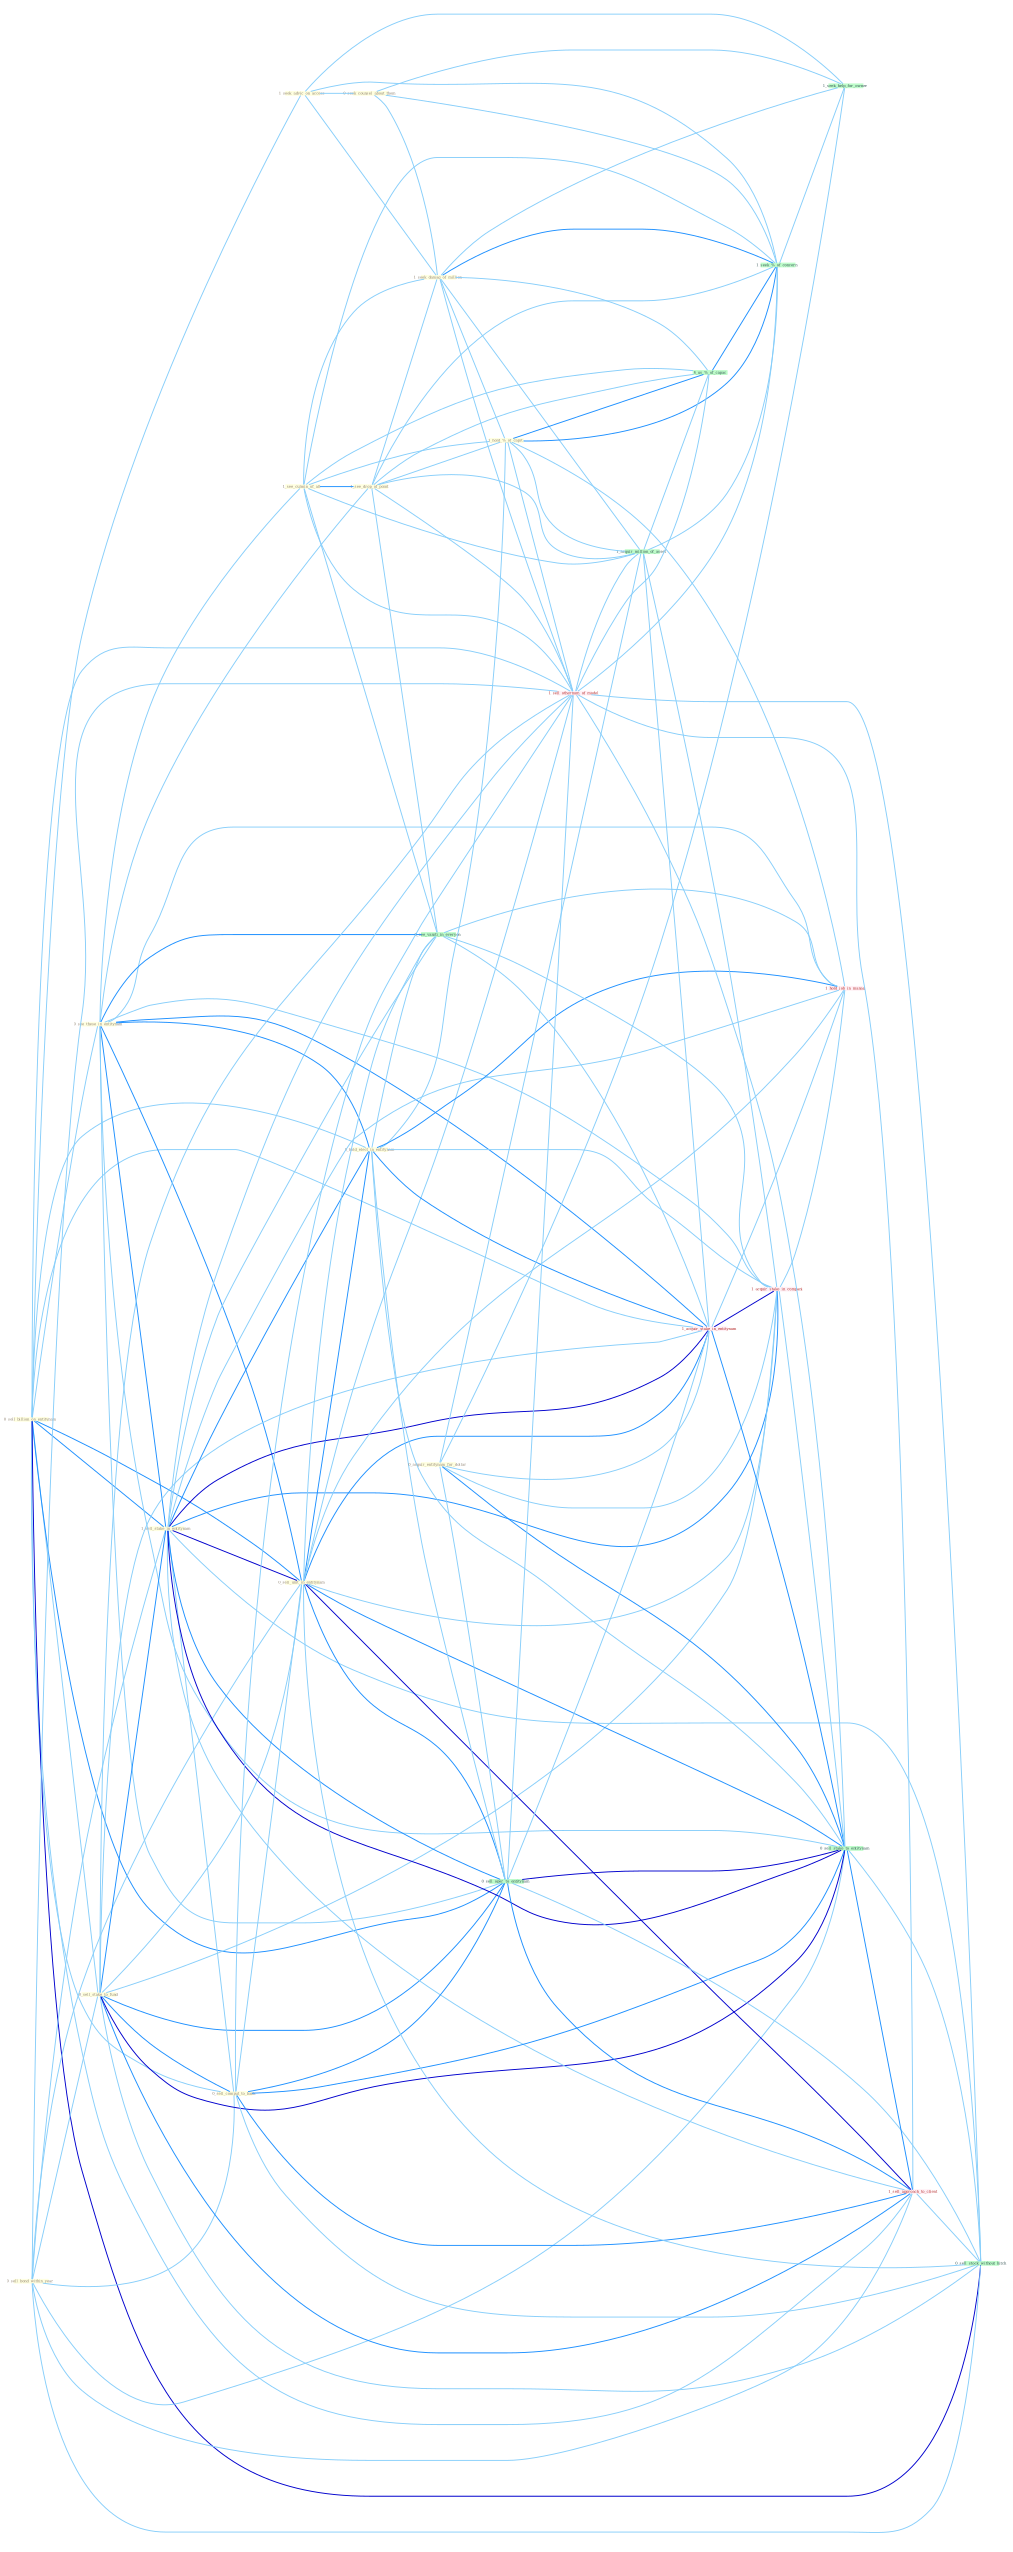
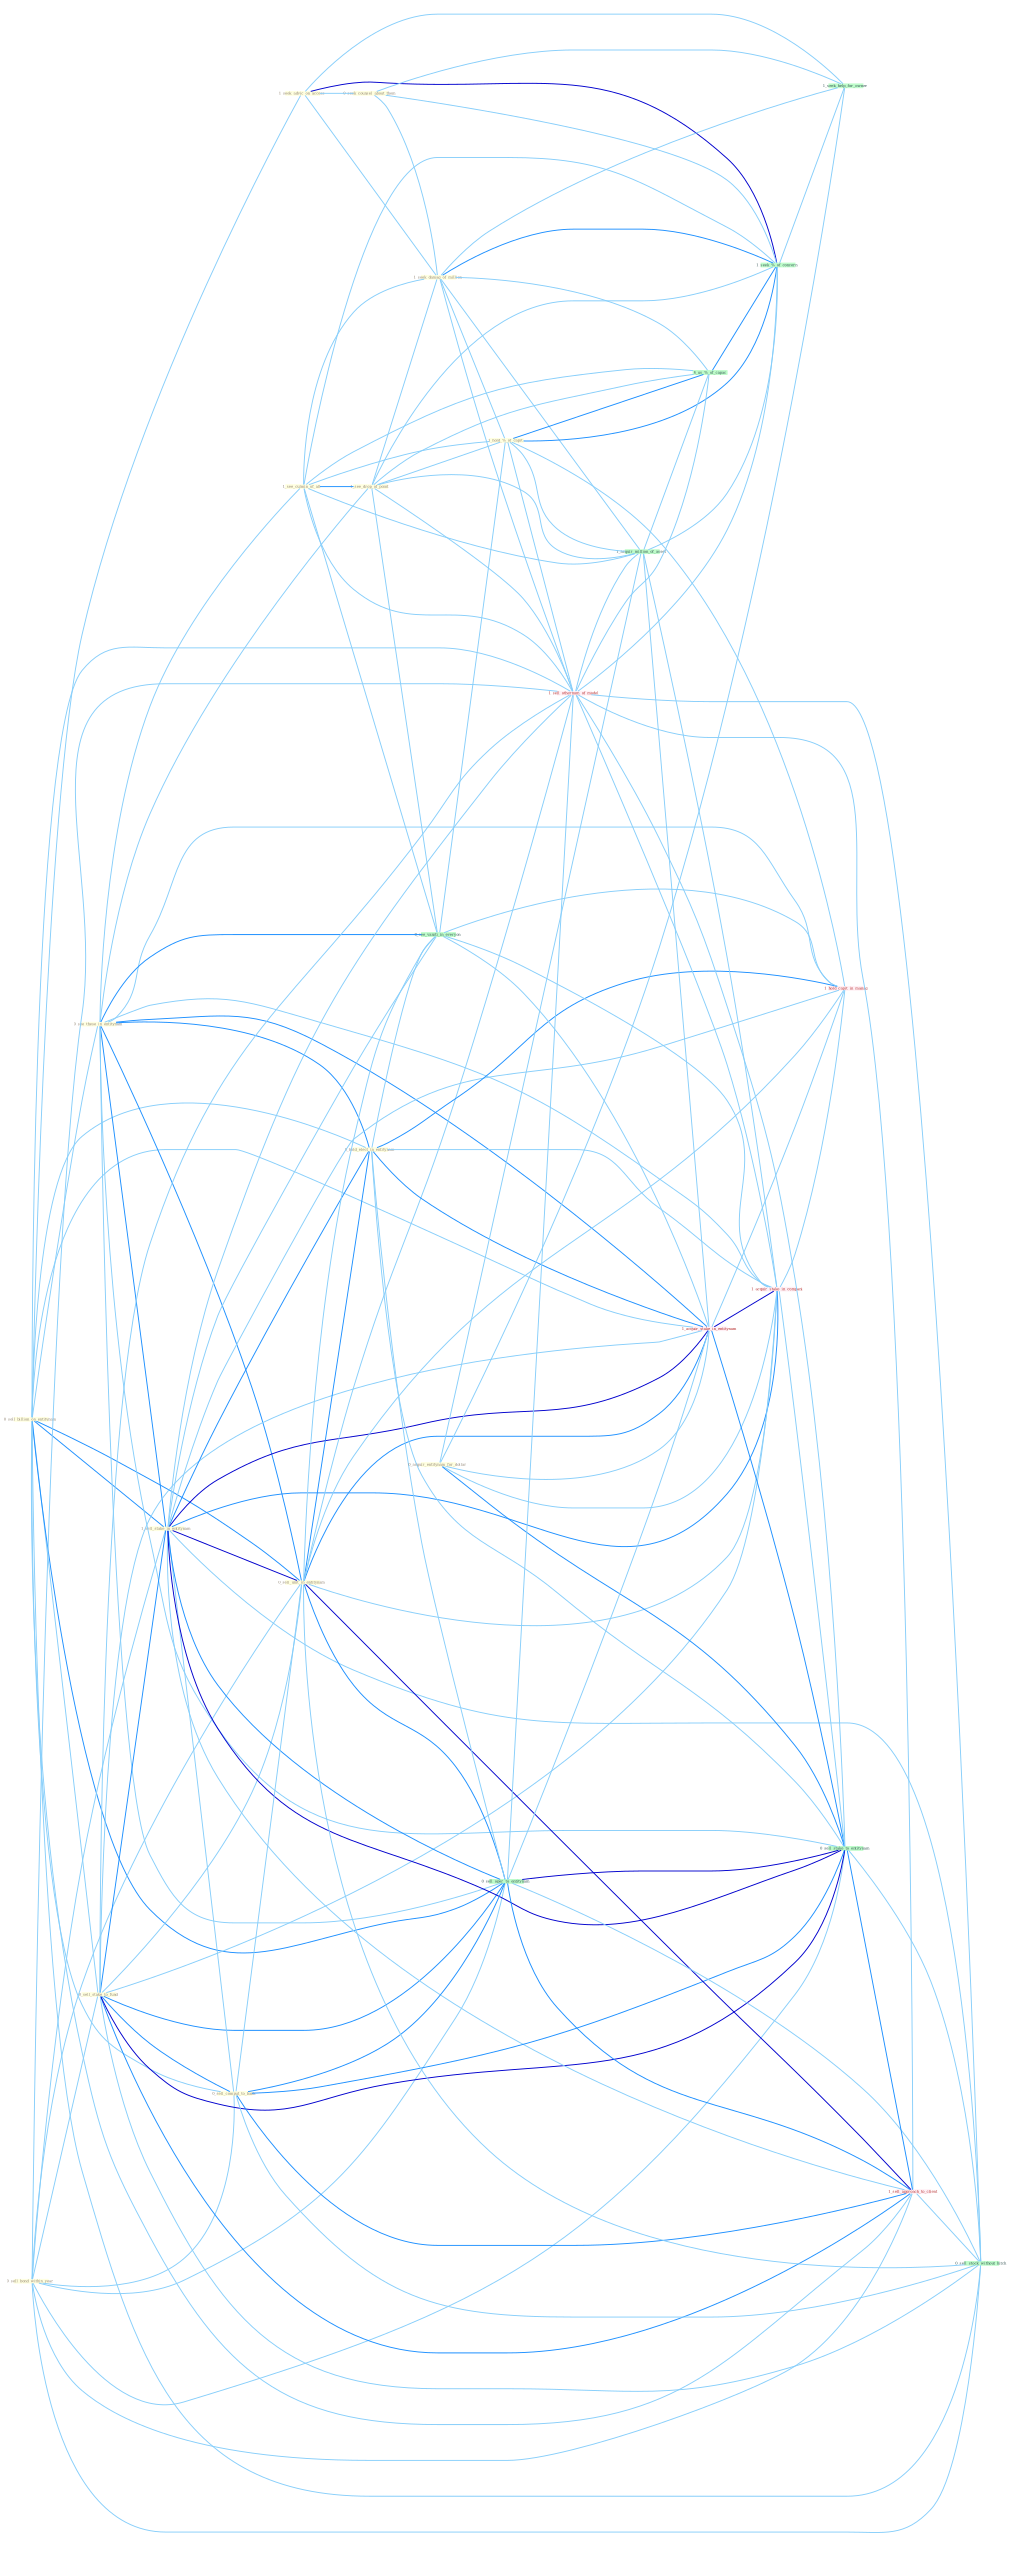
(587, 88) -> (587, 88)
(479, 806) -> (471, 700)
(846, 988) -> (846, 988)
(289, 1361) -> (697, 984)
(476, 1683) -> (342, 2175)
(562, 1708) -> none
(146, 2355) -> (146, 2355)
